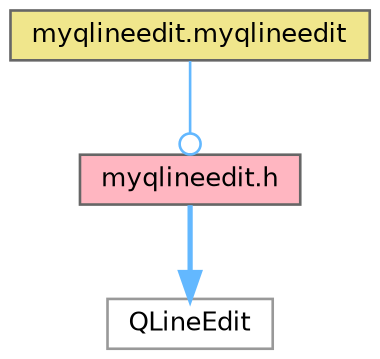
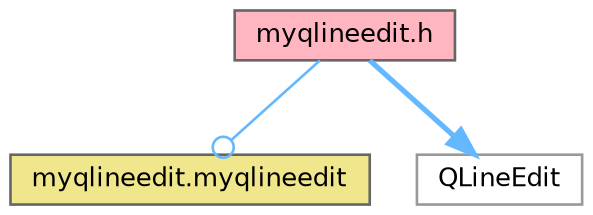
(190, 97) -> (276, 100)
